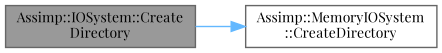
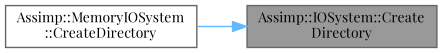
(213, 27) -> (215, 27)
